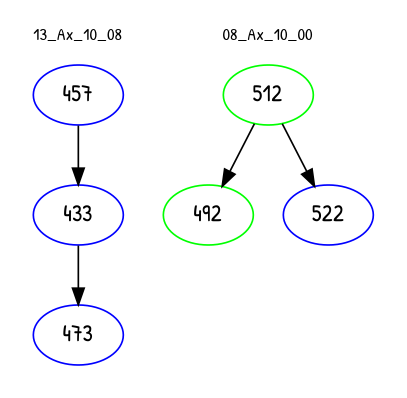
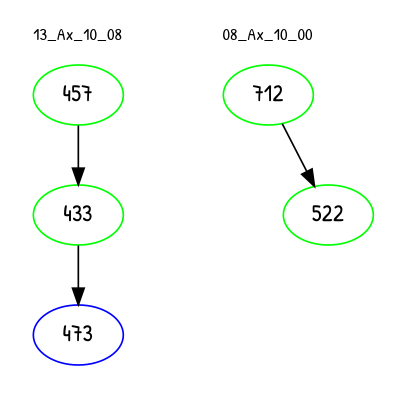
(78, 95) -> (78, 95)
(268, 95) -> (268, 95)
(78, 215) -> (78, 215)
(208, 215) -> none
(328, 215) -> (328, 215)
